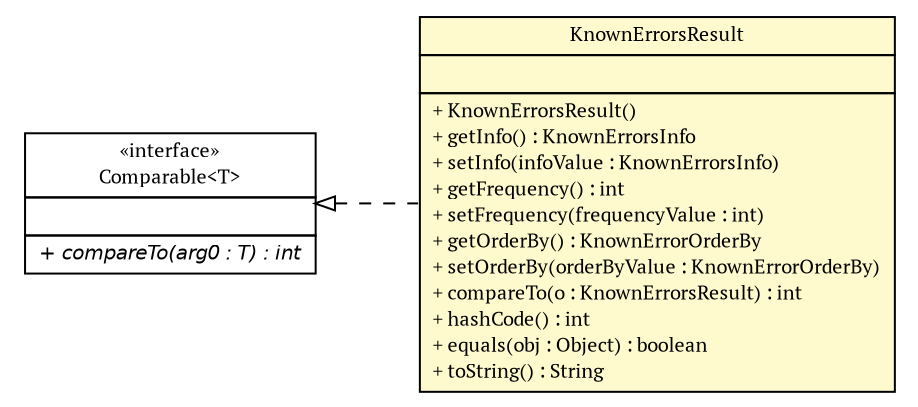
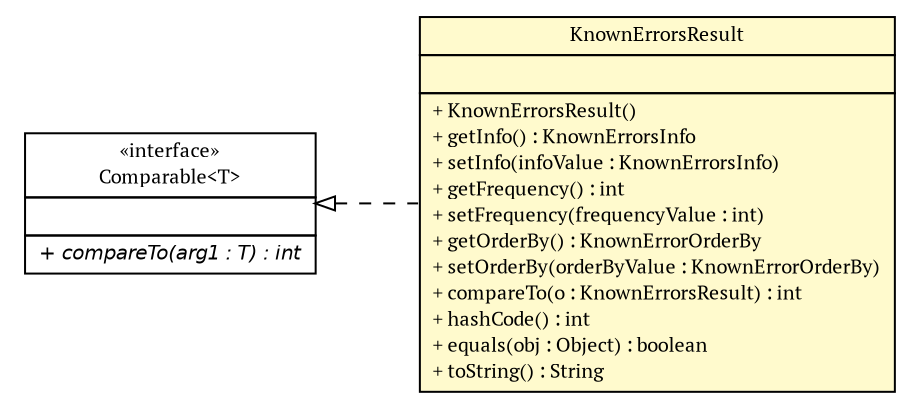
(170, 254) -> (170, 254)
